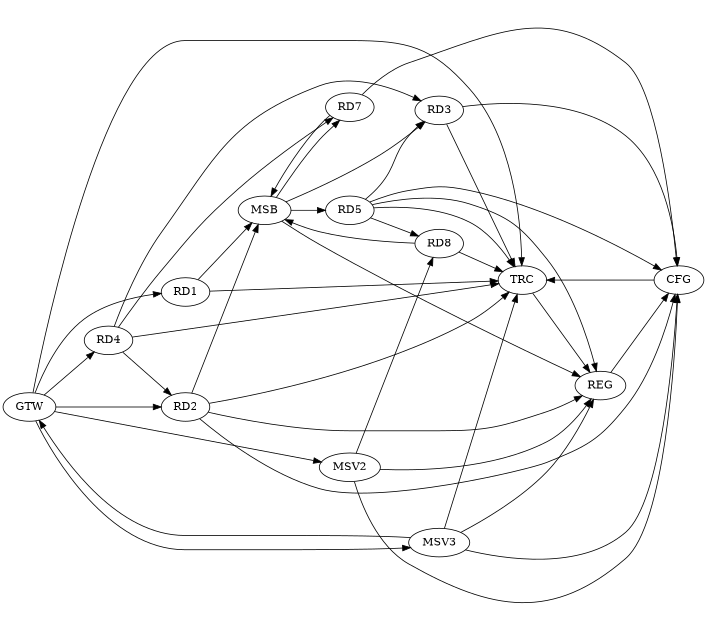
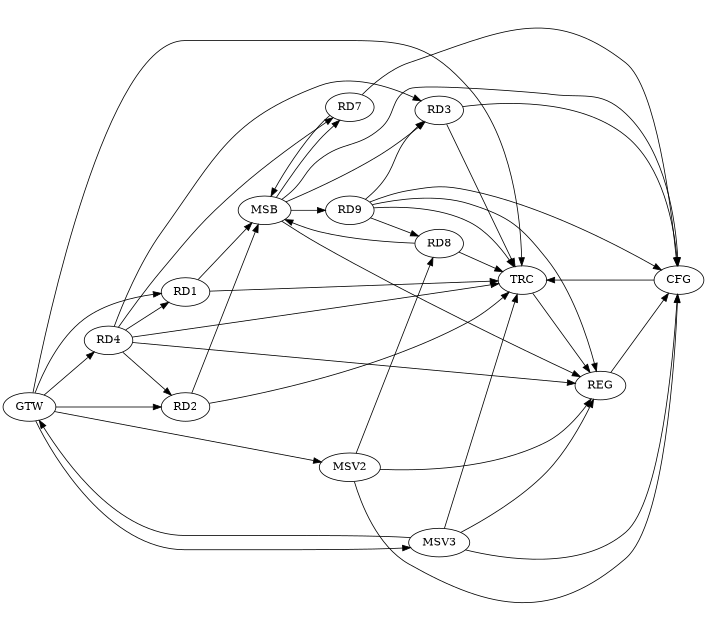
(350, 210) -> (350, 210)
none -> (144, 318)
(394, 431) -> (350, 363)
(471, 481) -> (511, 91)
